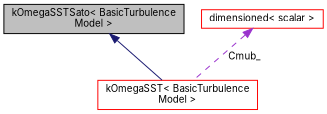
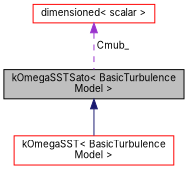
(219, 58) -> (94, 51)
